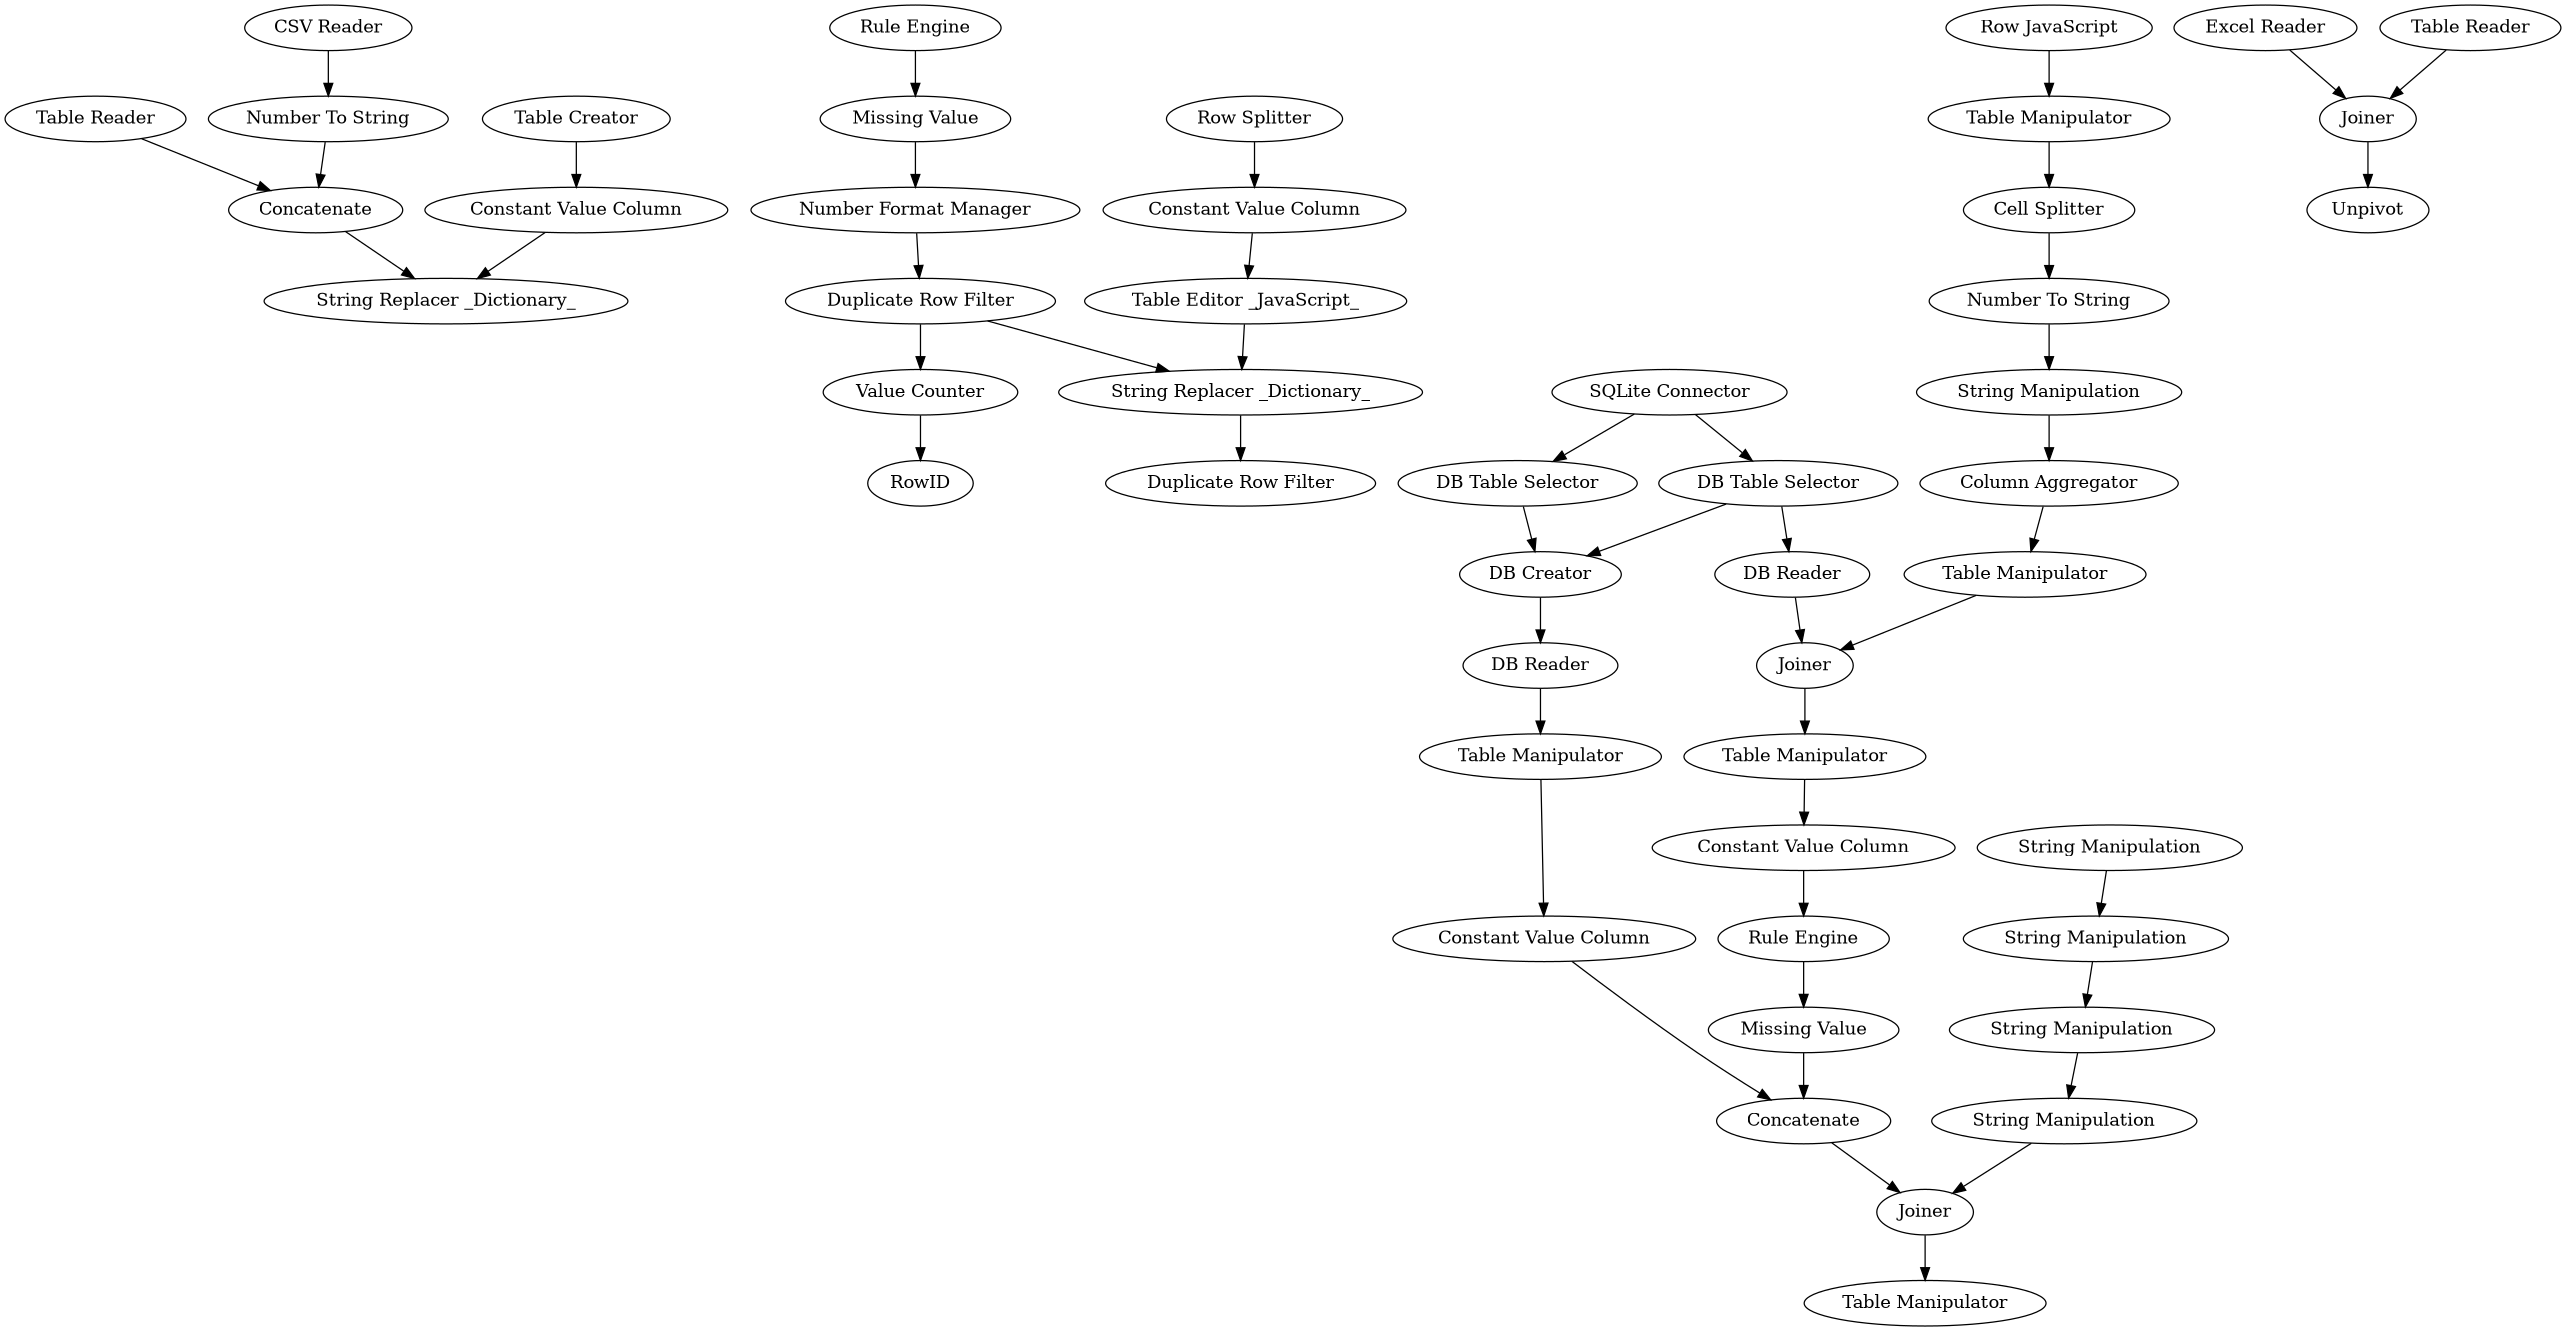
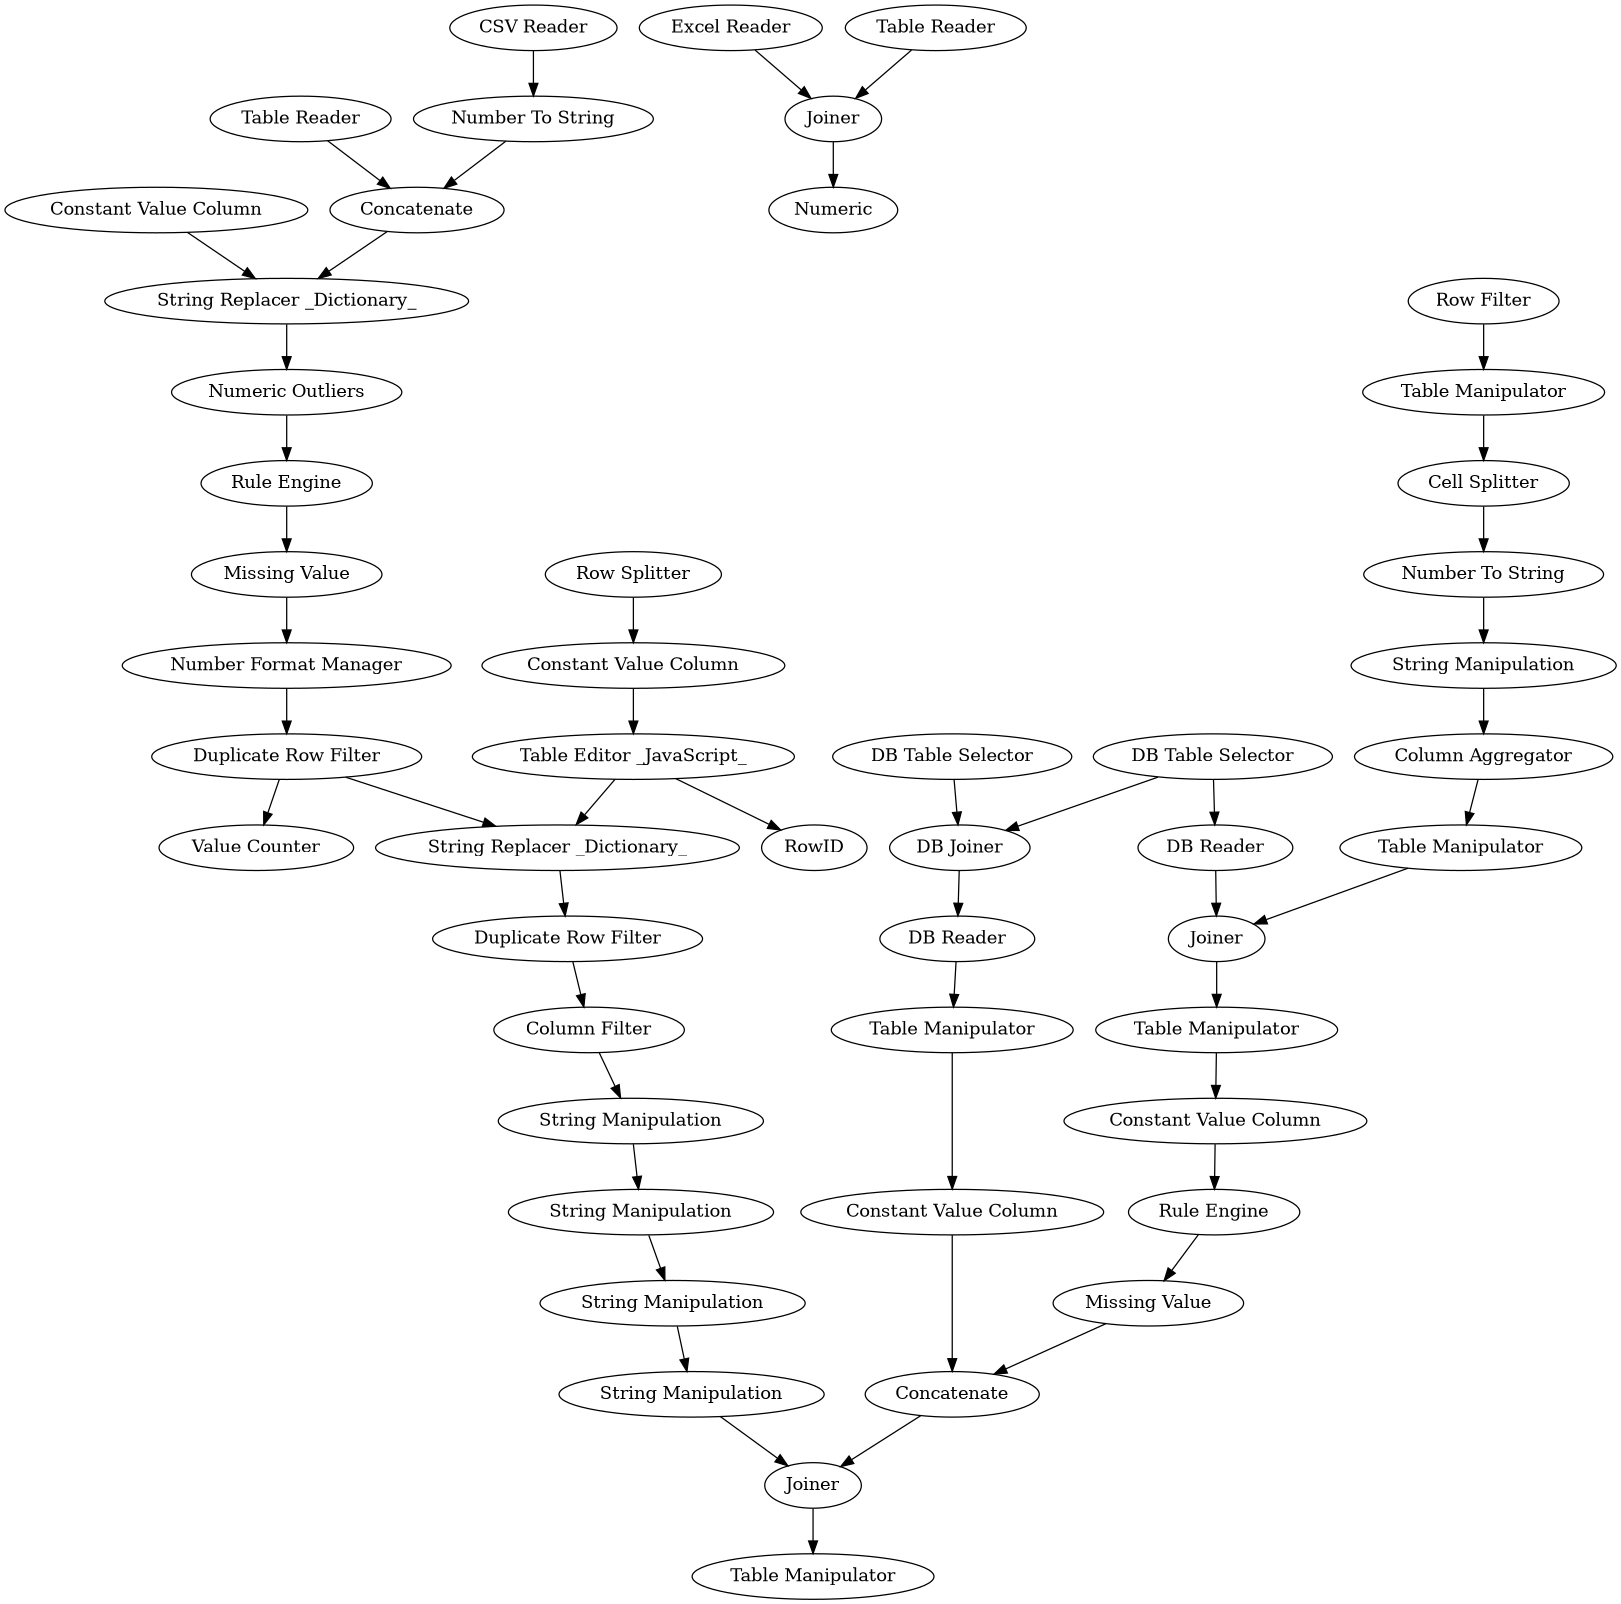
(2049, 28) -> (1484, 301)
(576, 119) -> none
(2368, 210) -> (833, 210)
none -> (287, 392)
(1670, 392) -> none
(920, 432) -> (722, 801)
(1540, 574) -> (960, 848)
none -> (589, 1030)
